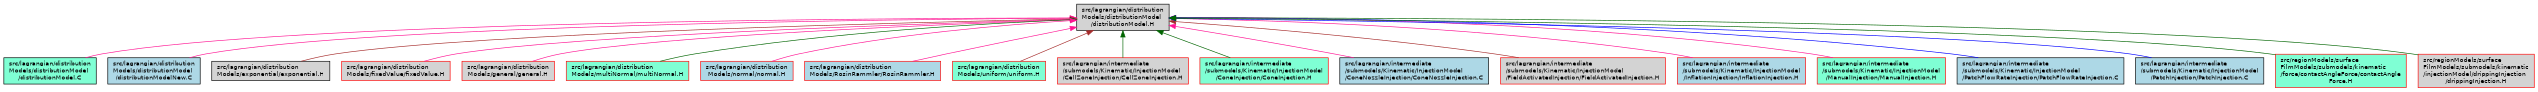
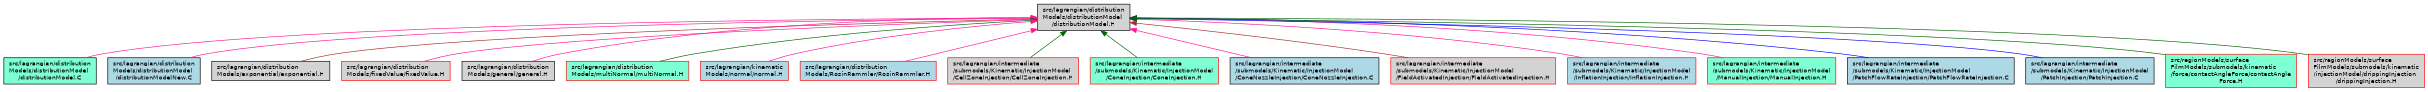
(508, 71) -> (508, 71)
(747, 71) -> (744, 71)
(999, 71) -> none
